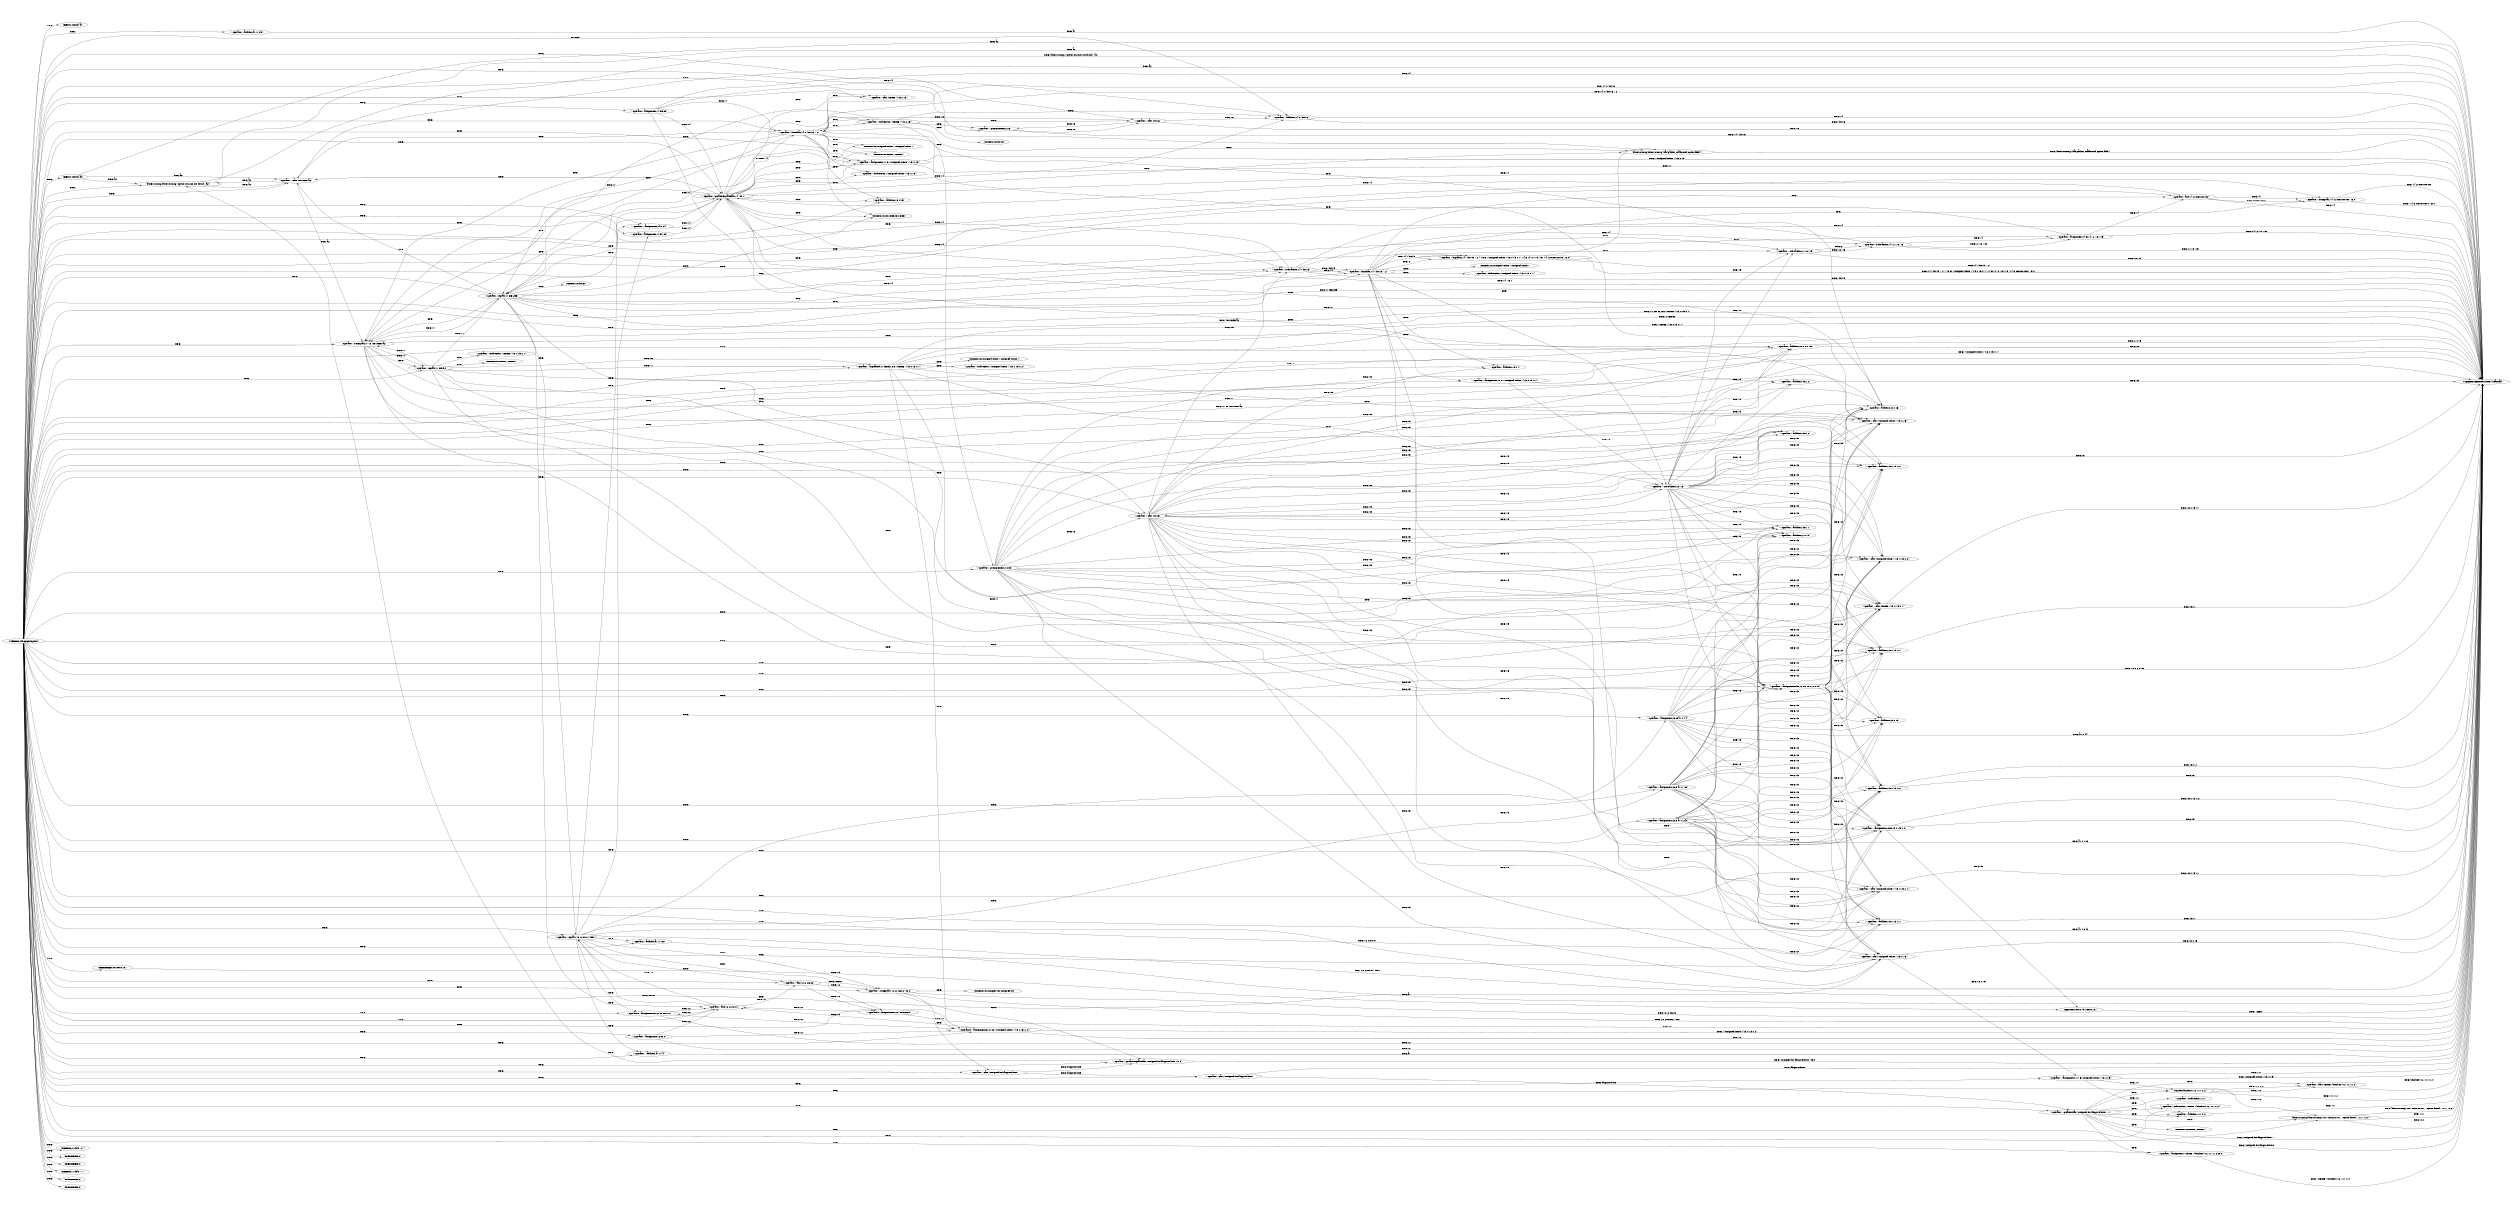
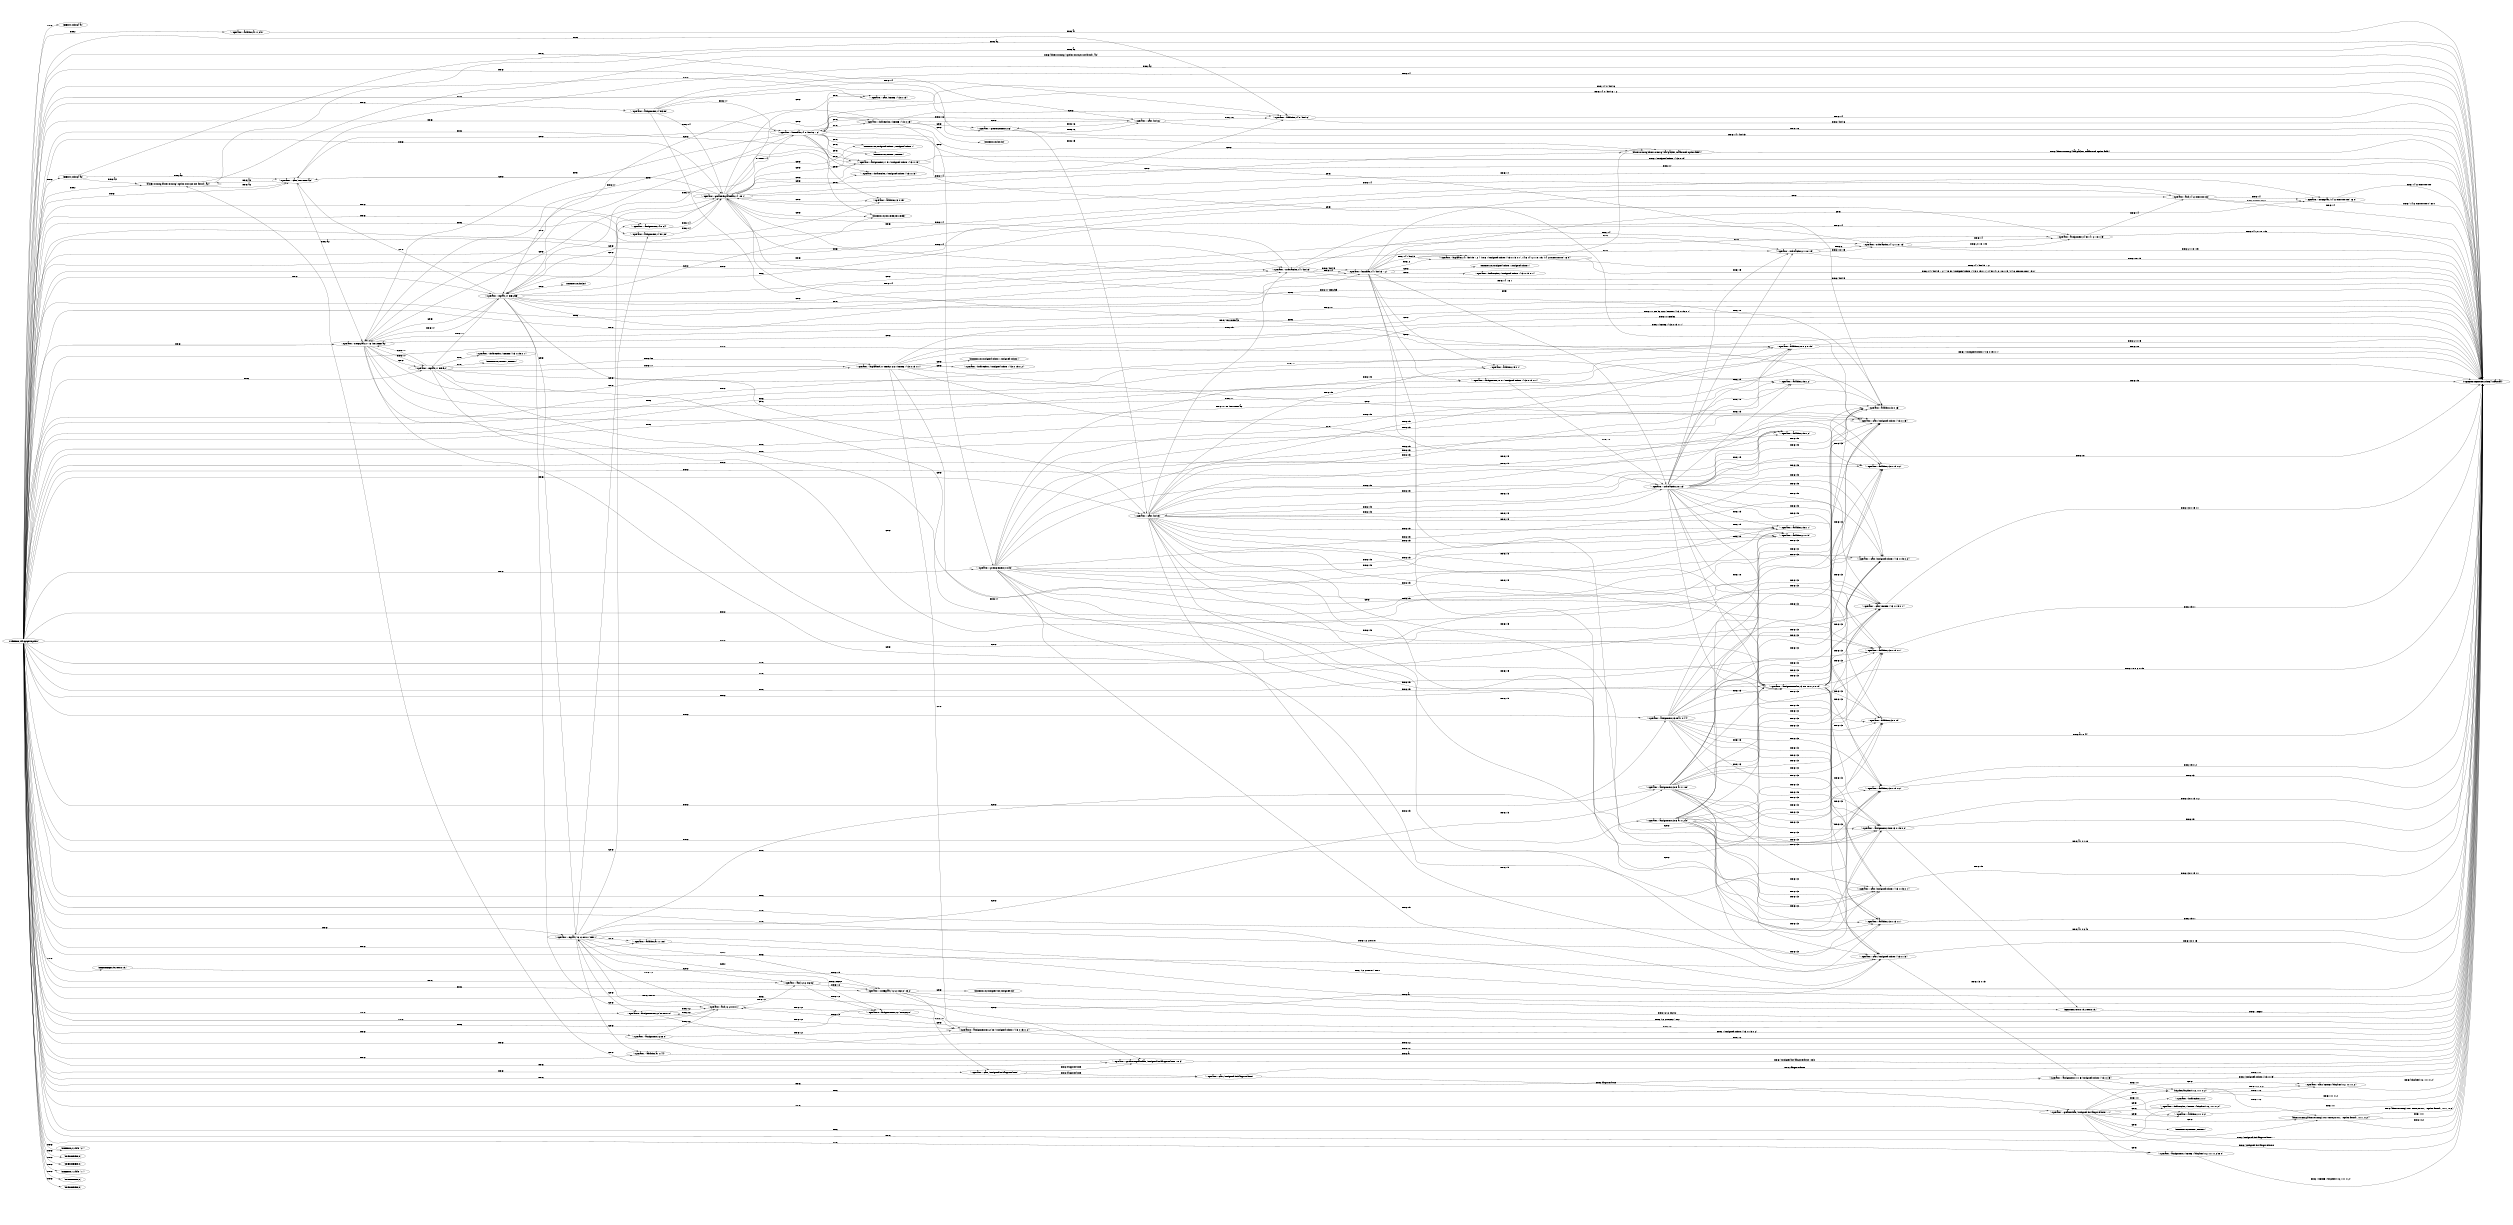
(576, 37) -> (576, 37)
(1070, 542) -> (1106, 296)
